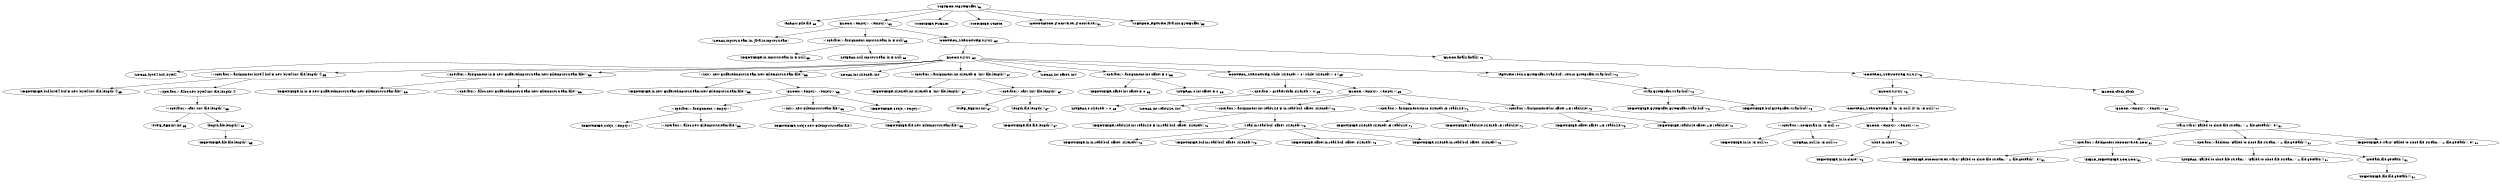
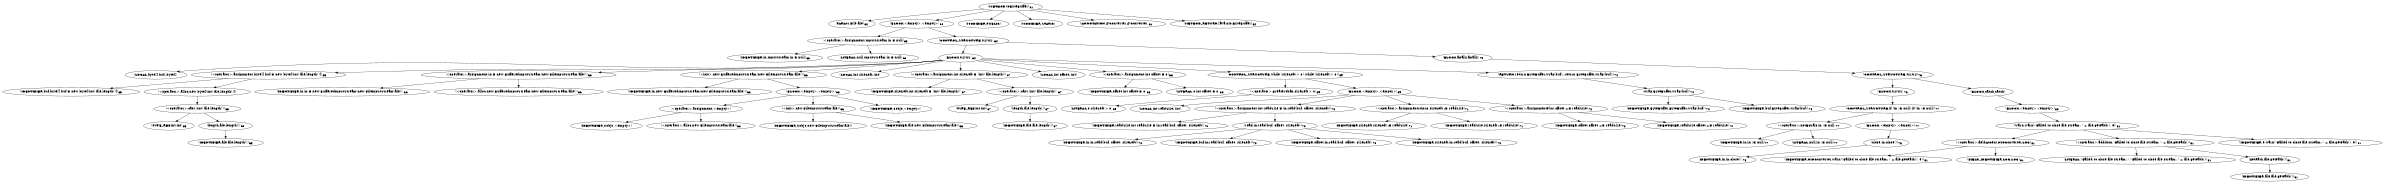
(751, 41) -> none
